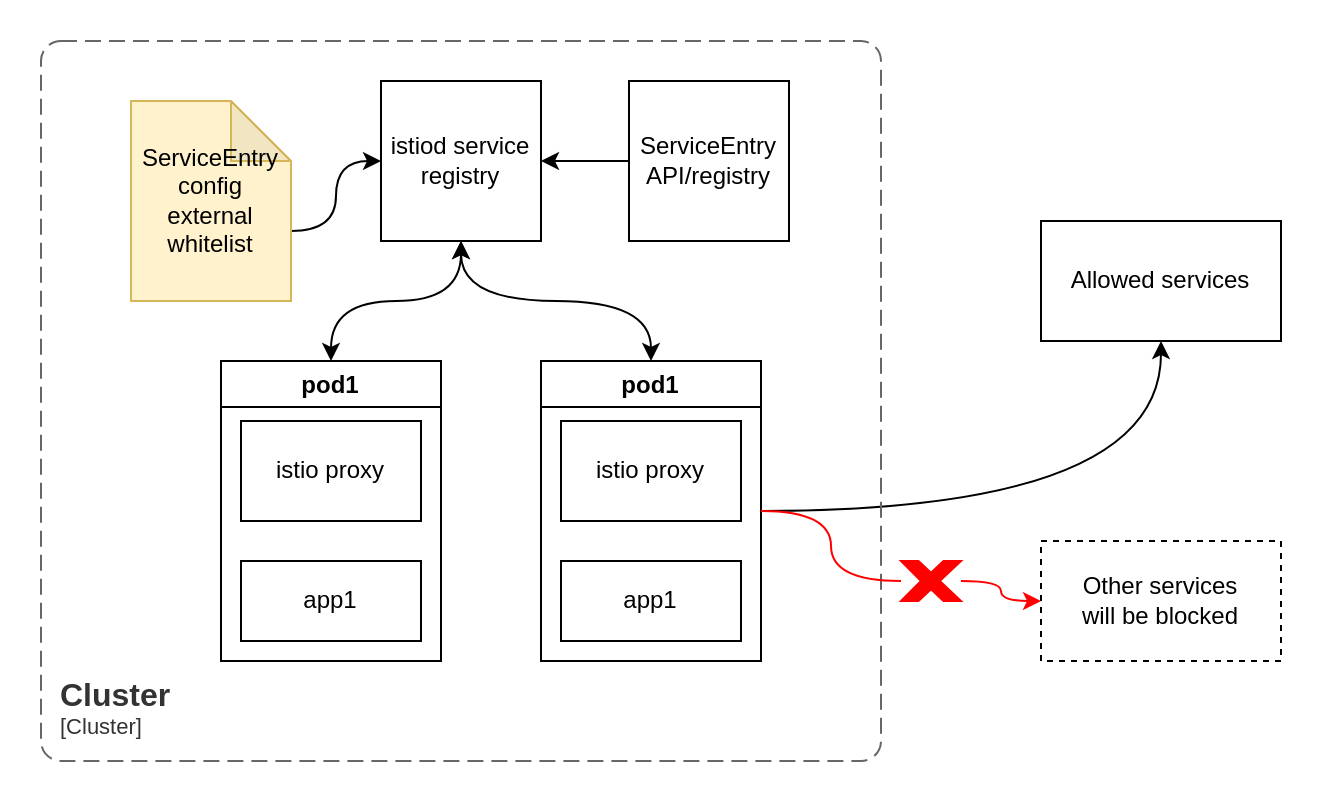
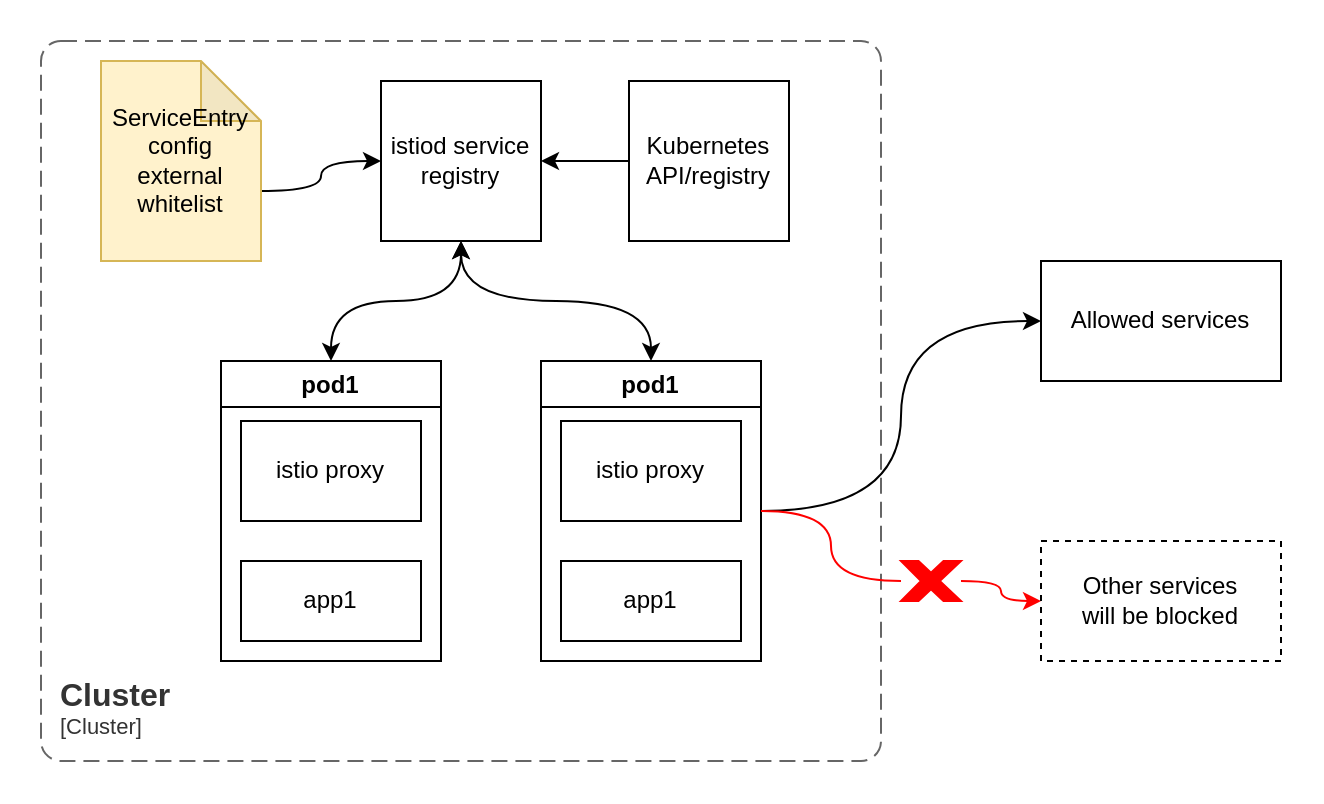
(709, 161) -> (709, 161)
(211, 201) -> (181, 161)
(1161, 281) -> (1161, 321)
